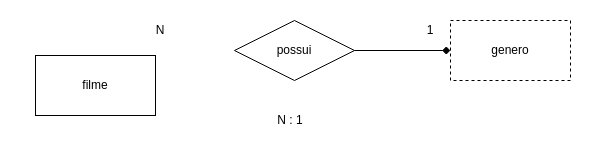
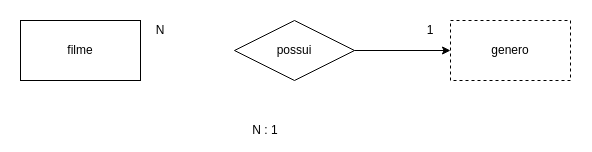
(442, 51) -> (442, 51)
(96, 86) -> (81, 51)
(291, 121) -> (266, 131)
